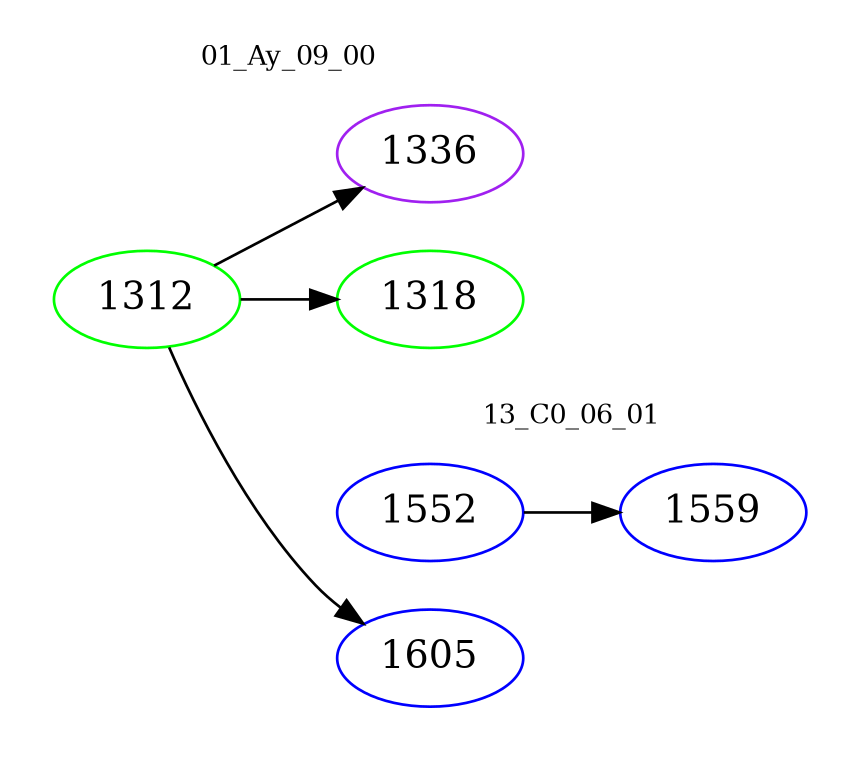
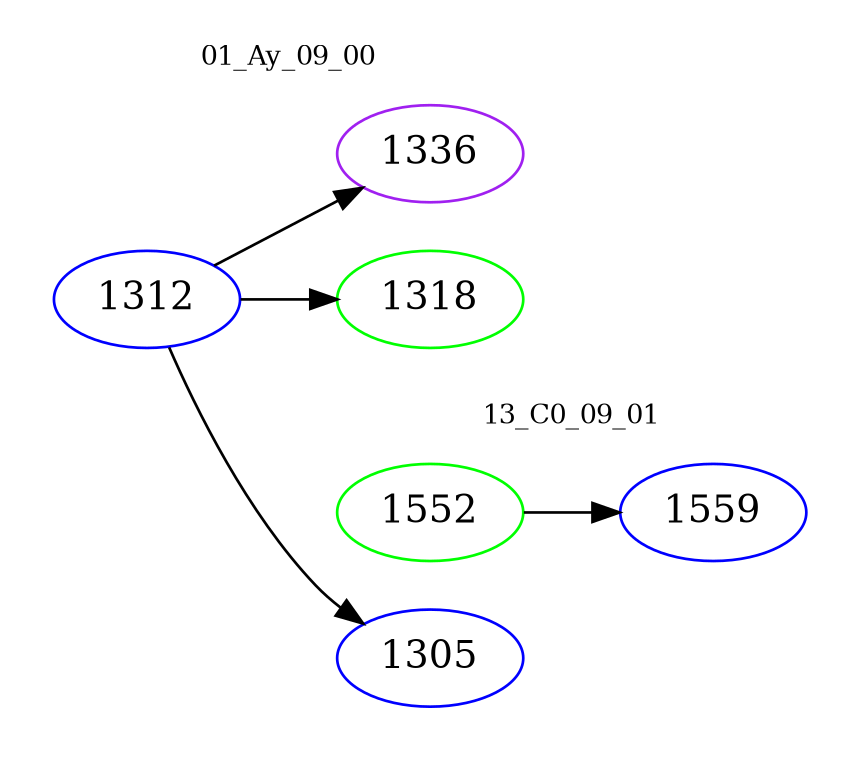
(147, 299) -> (147, 299)
(572, 417) -> (572, 417)
(430, 512) -> (430, 512)
(430, 658) -> (430, 658)
